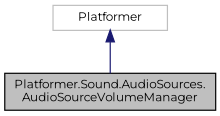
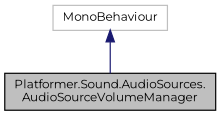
(110, 18) -> (110, 18)
